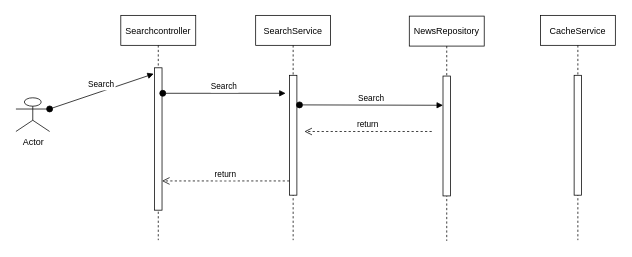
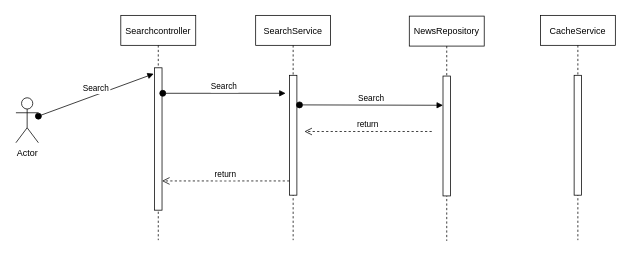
(32, 115) -> (27, 120)
